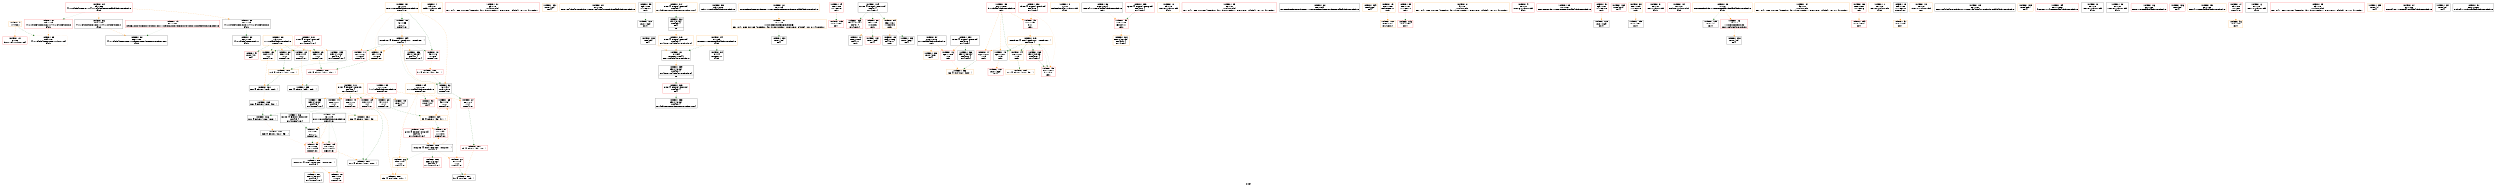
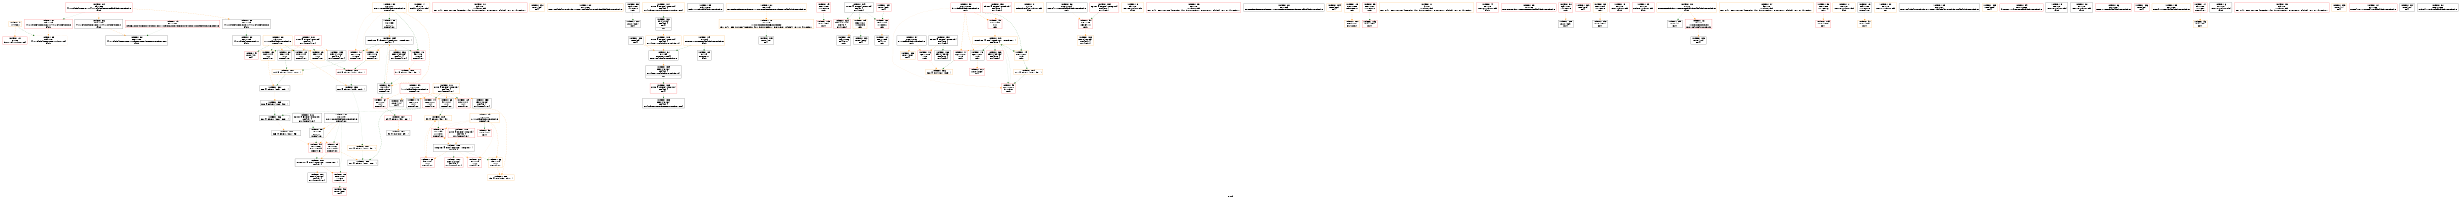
(873, 32) -> (883, 15)
(1041, 63) -> (1020, 79)
(461, 171) -> none
none -> (340, 191)
